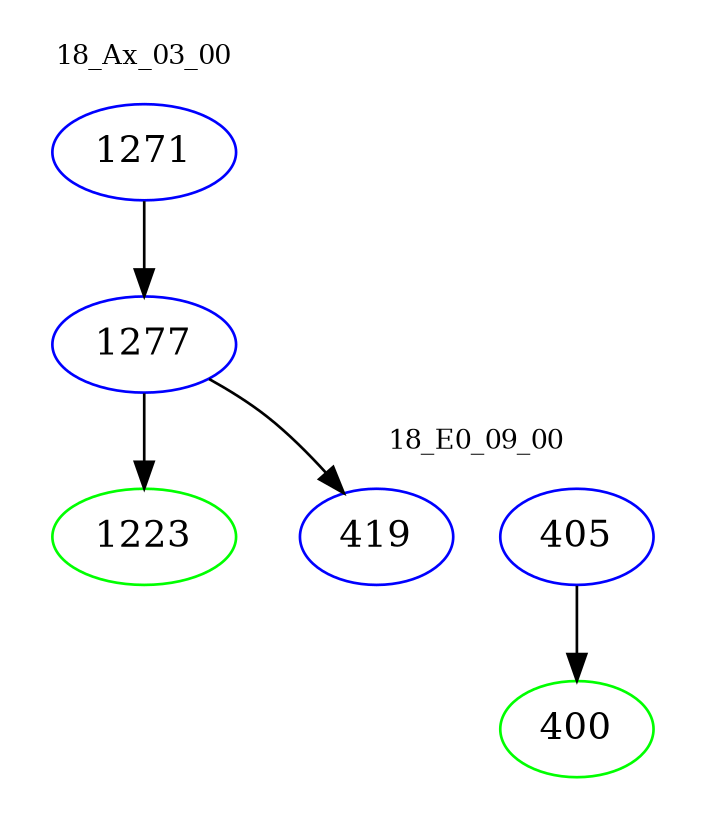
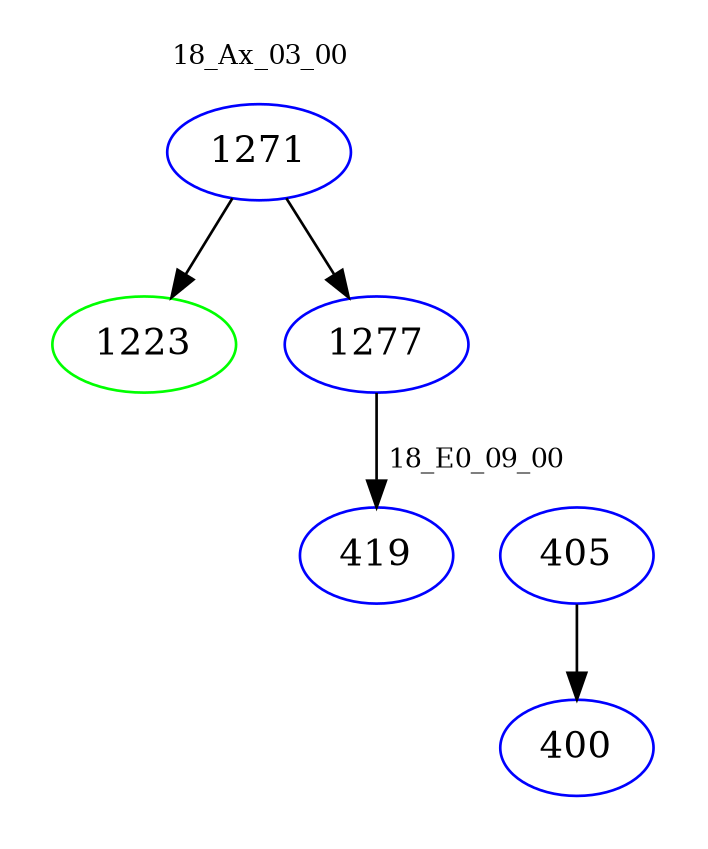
(144, 428) -> (209, 236)
(577, 729) -> (577, 748)
